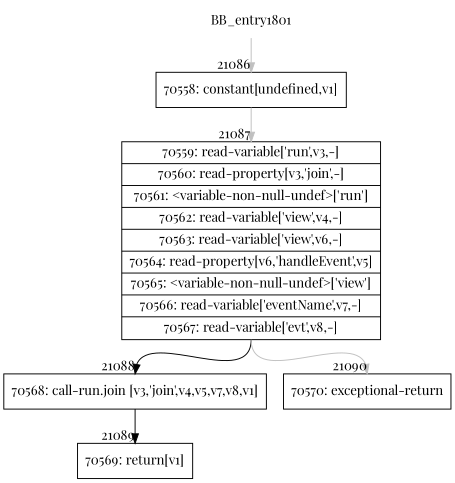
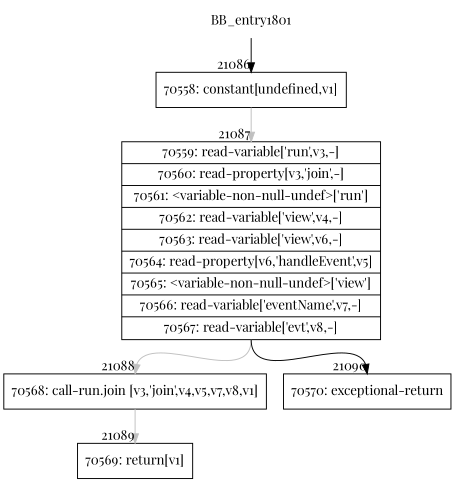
(251, 50) -> (251, 50)
(198, 358) -> (198, 358)
(304, 358) -> (304, 358)
(135, 421) -> (135, 421)
